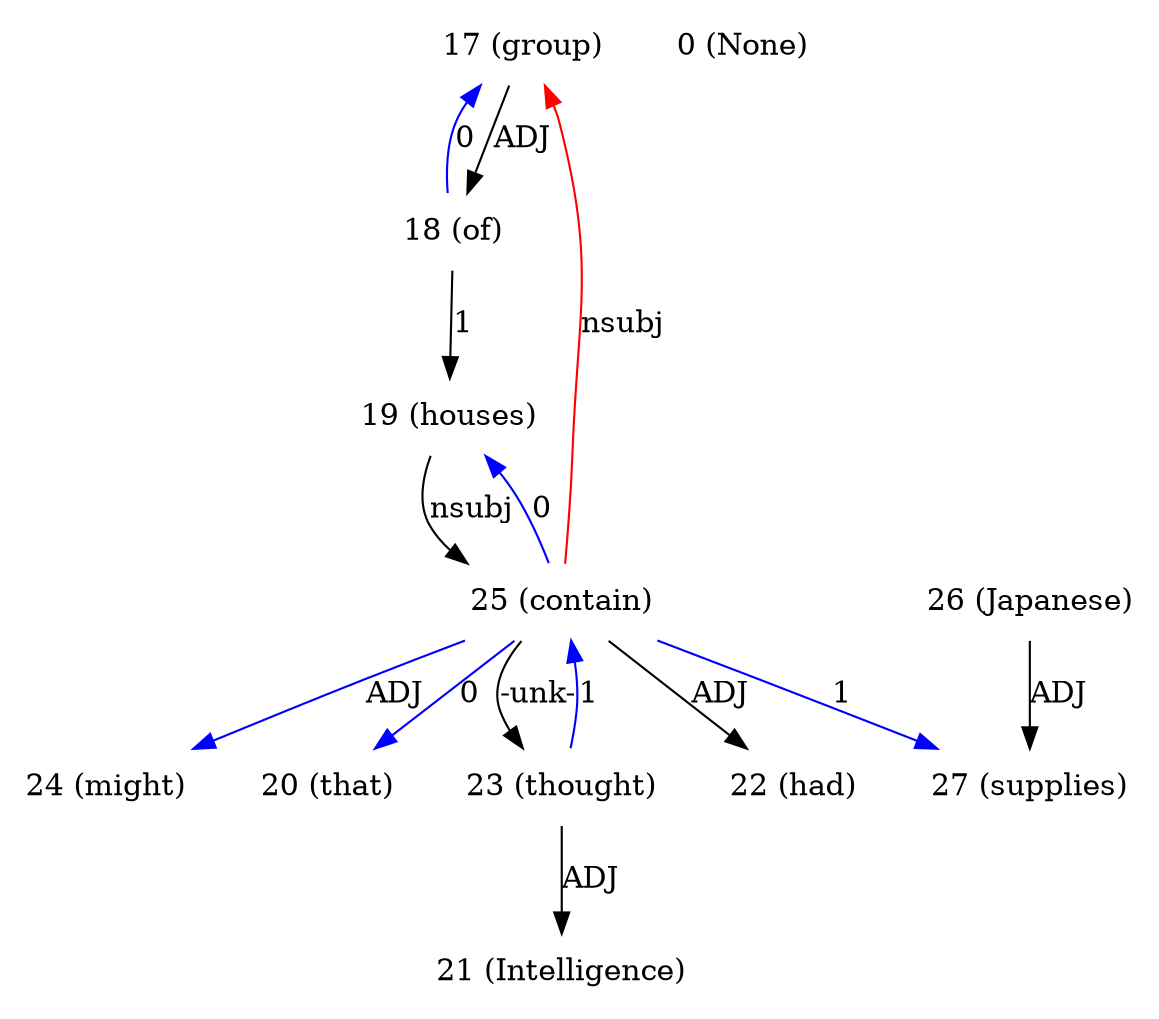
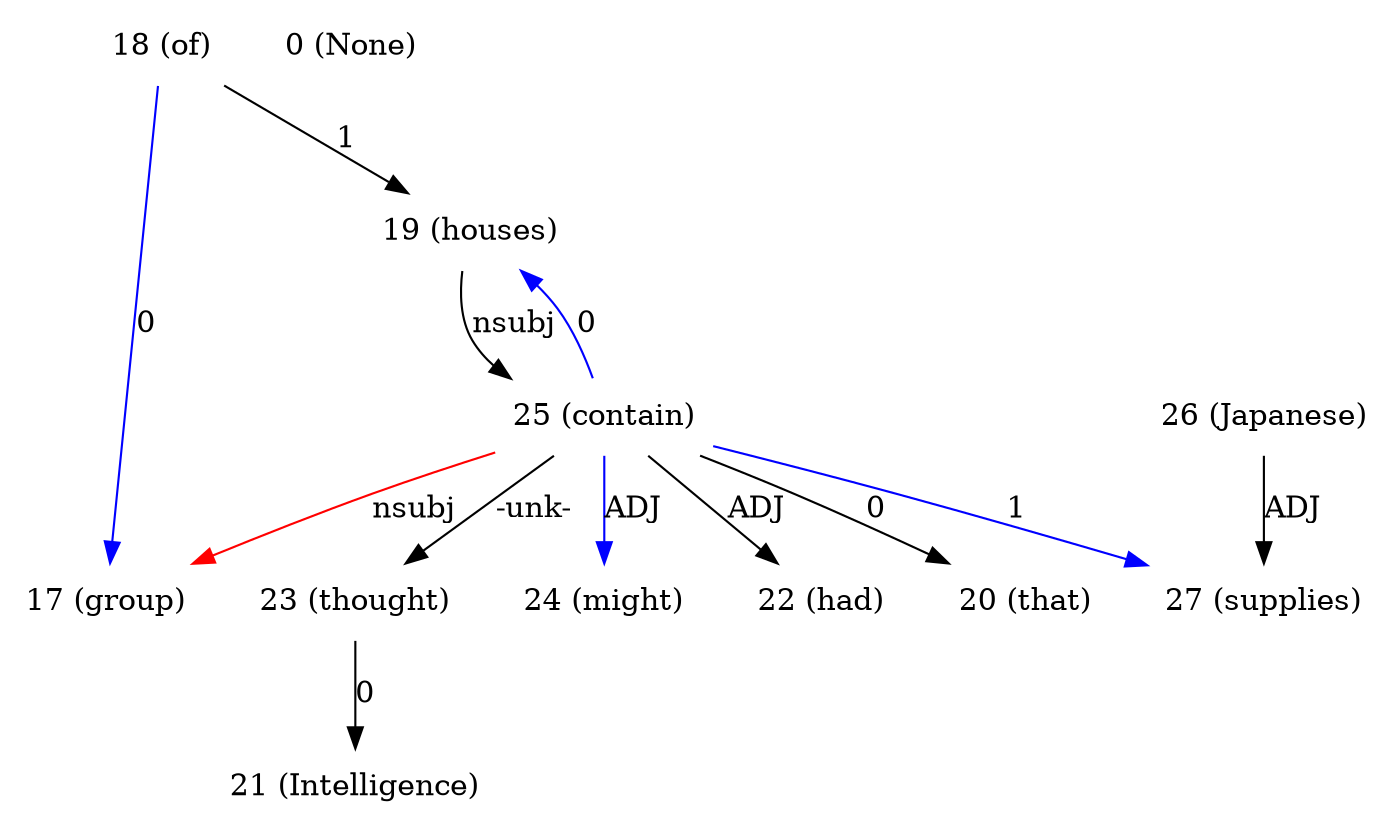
(492, 129) -> none
(453, 688) -> (815, 503)
(577, 705) -> none
(590, 880) -> (366, 695)
